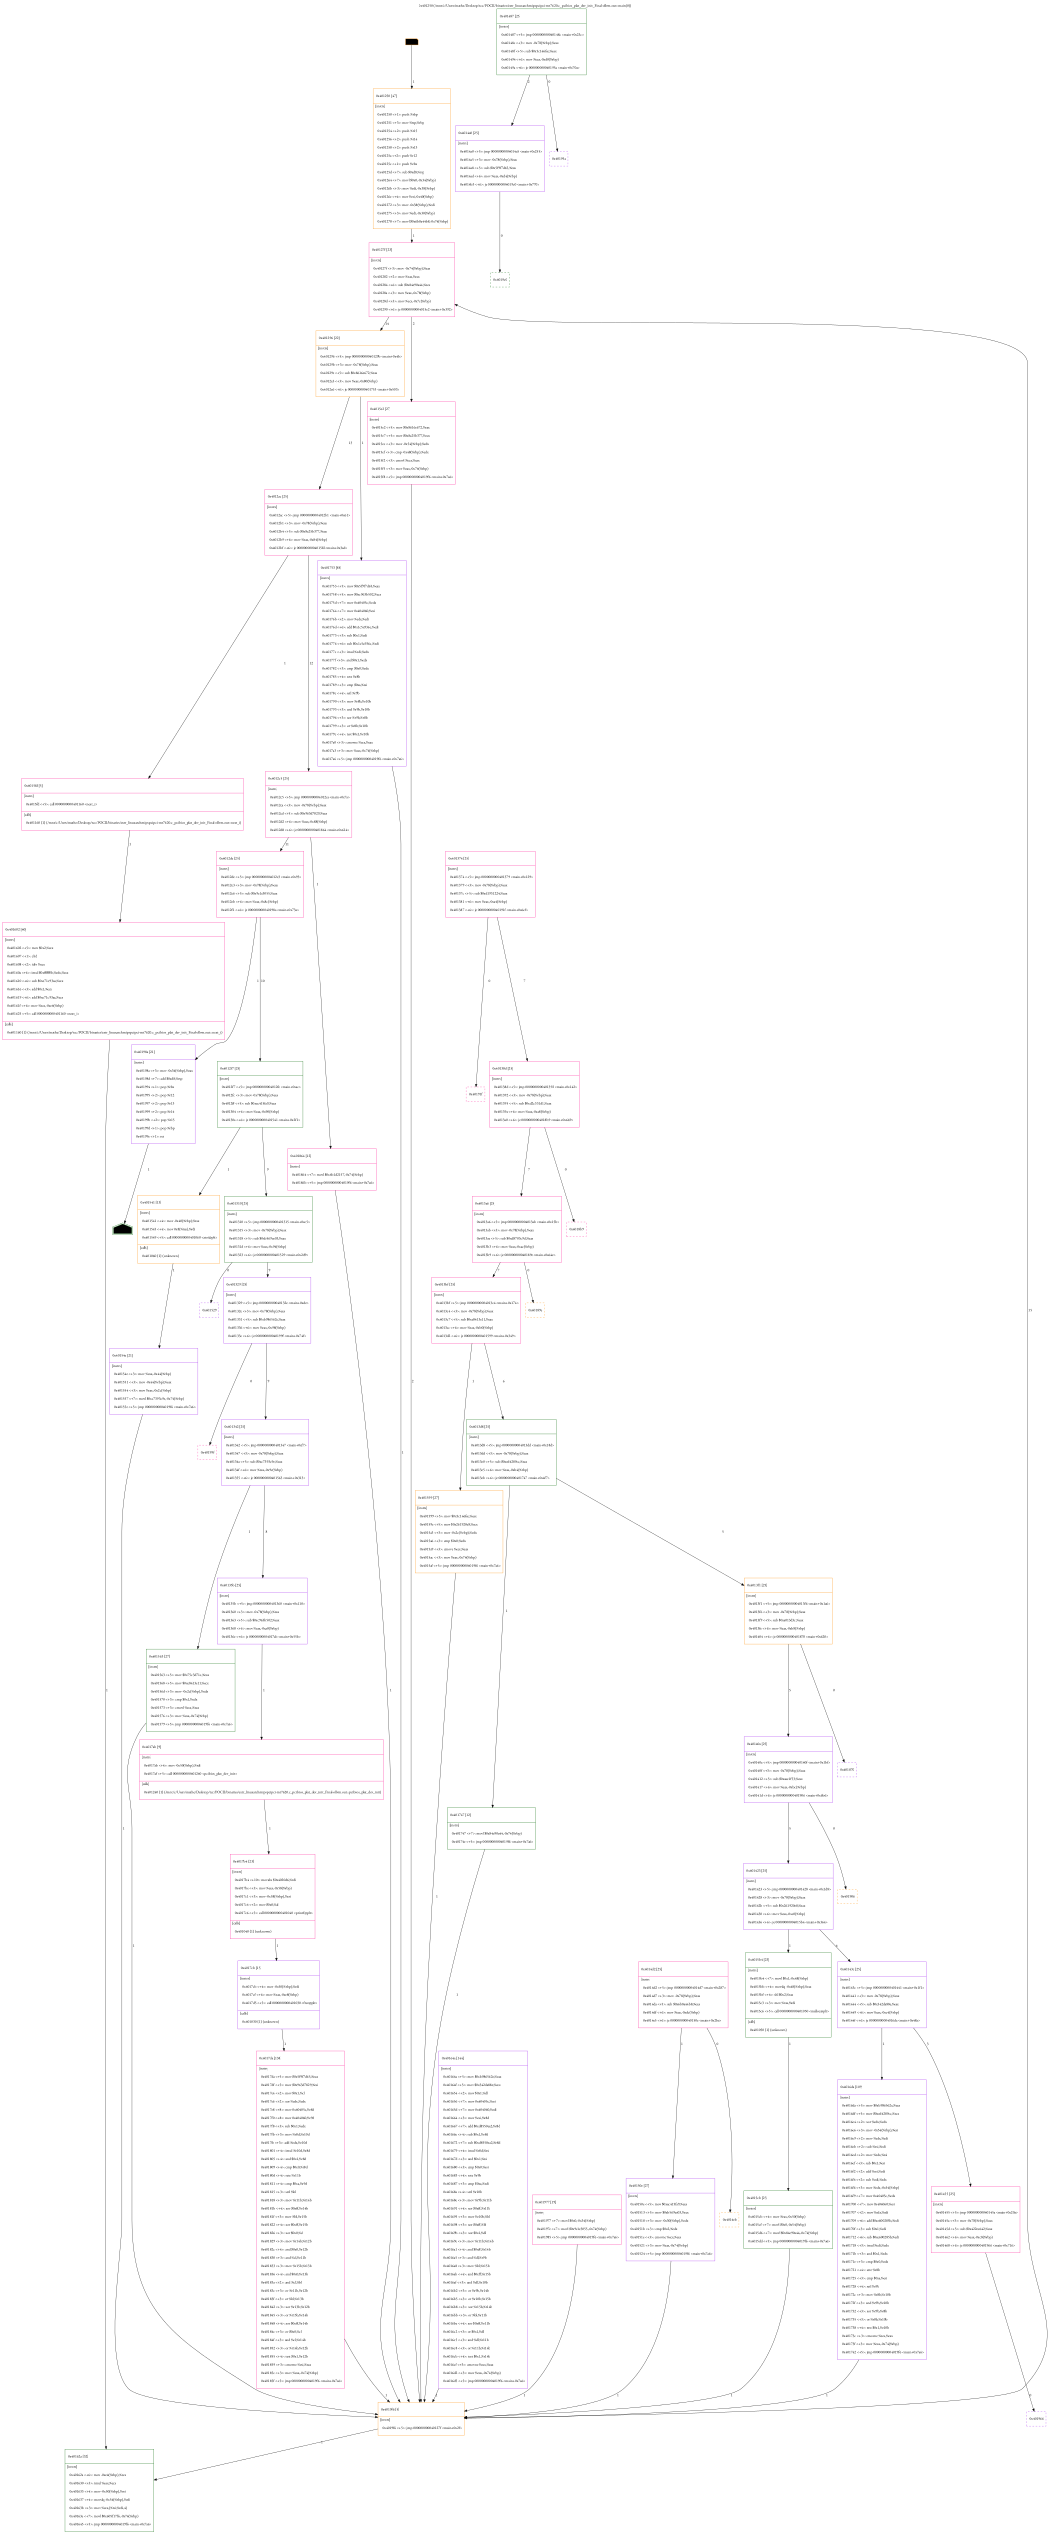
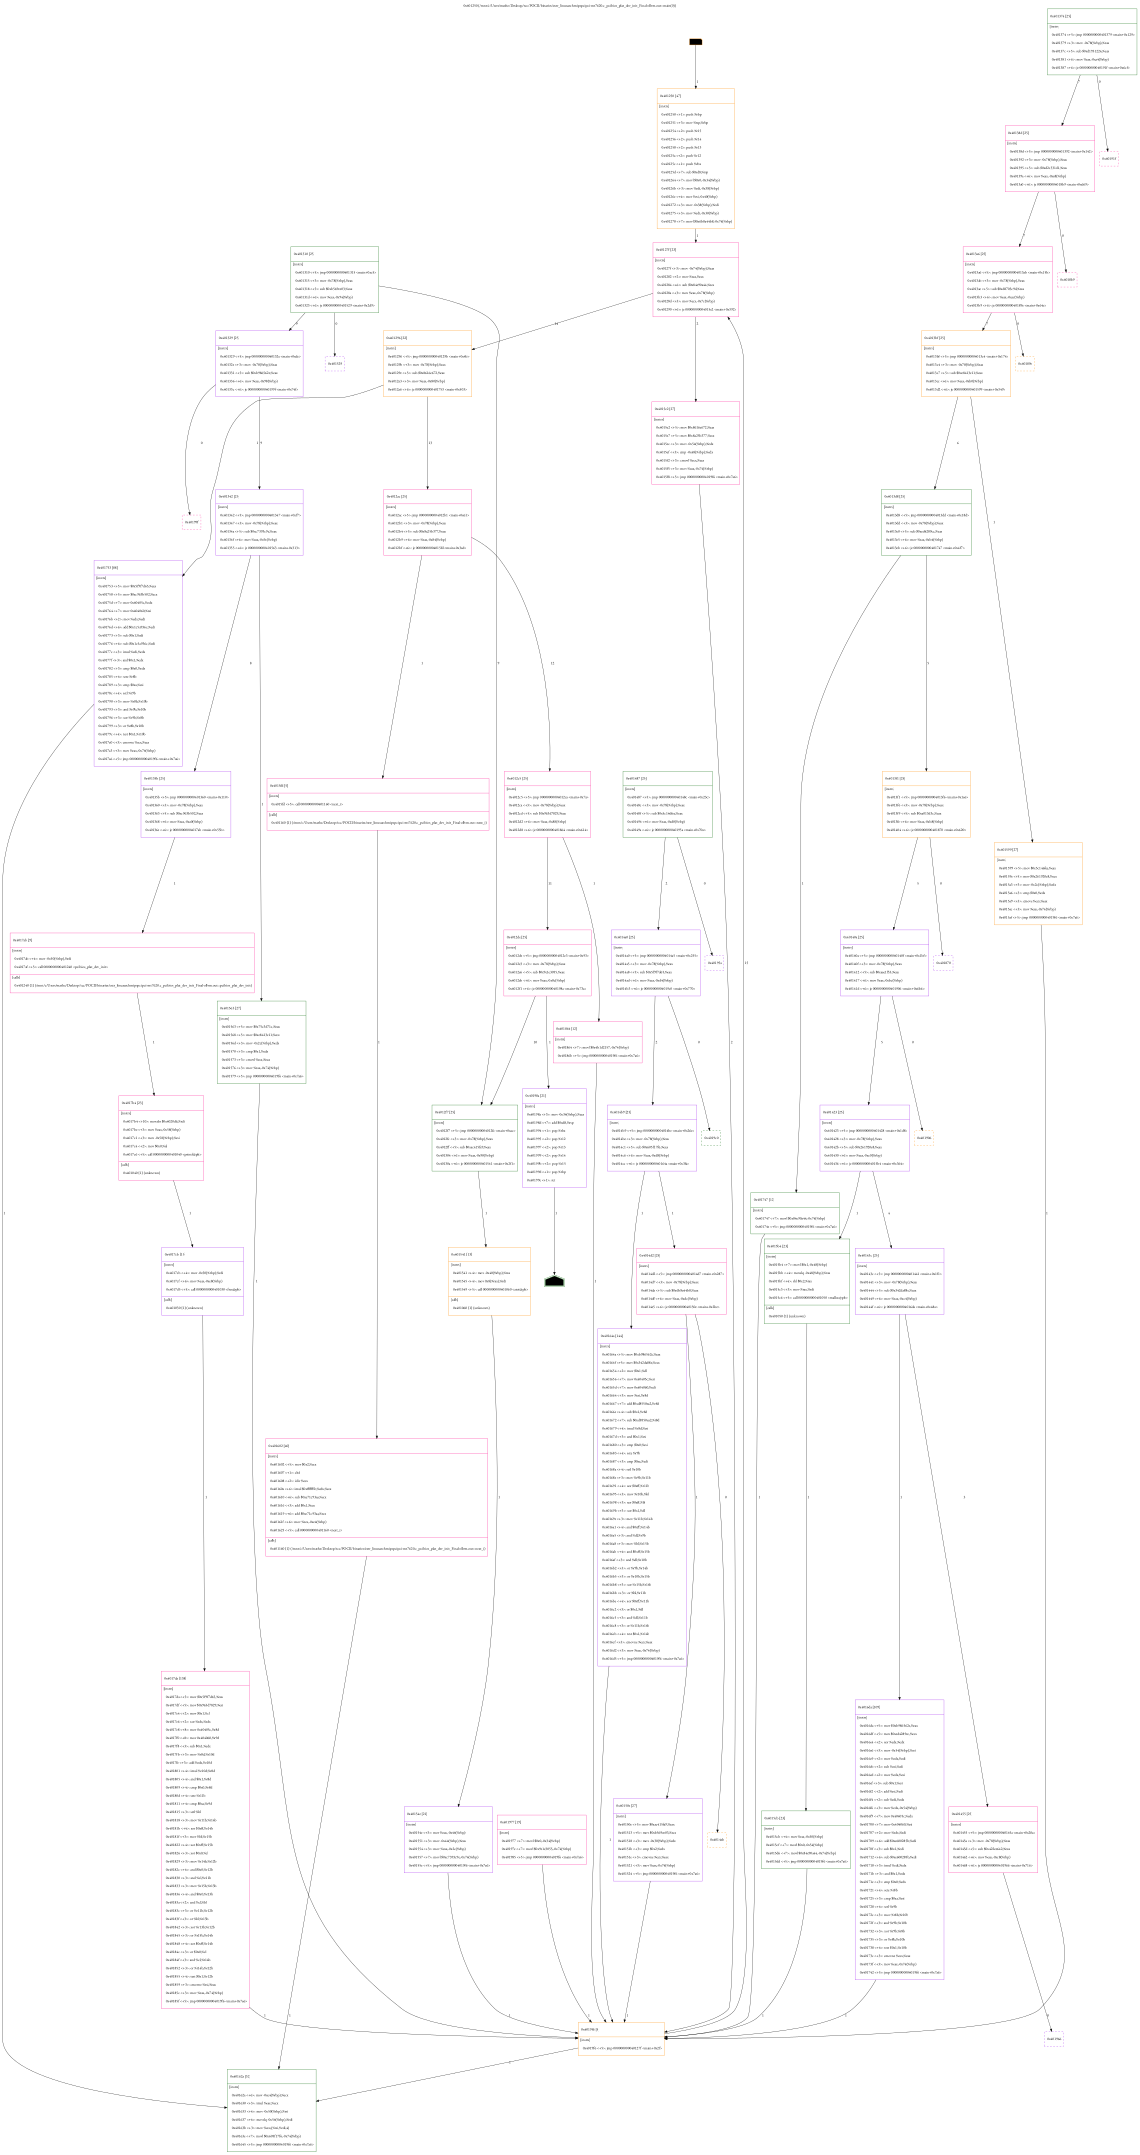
(490, 884) -> (1092, 42)
none -> (652, 1138)
(264, 1160) -> (497, 651)
(476, 1310) -> (966, 364)
(401, 1584) -> (3, 1479)
